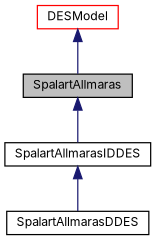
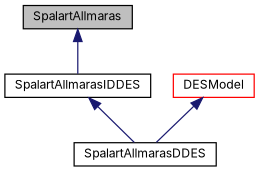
(78, 58) -> (175, 124)
